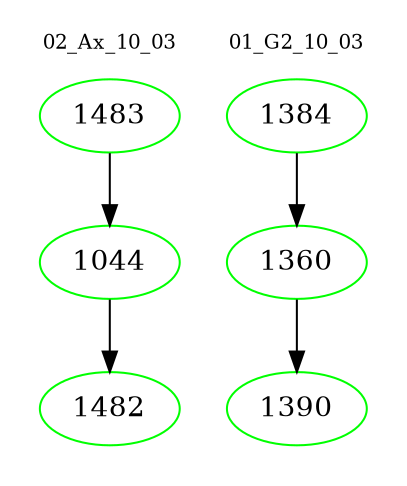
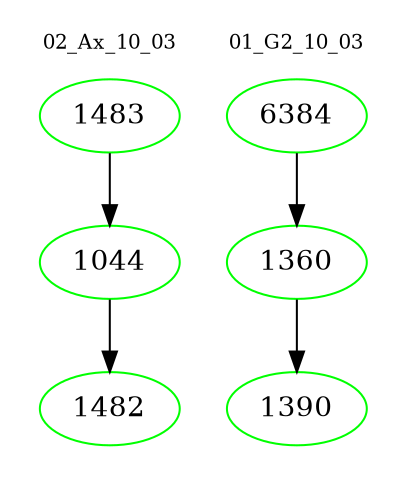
(297, 116) -> (297, 116)
